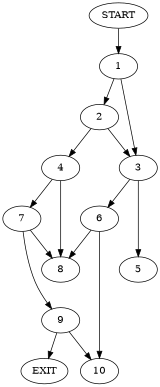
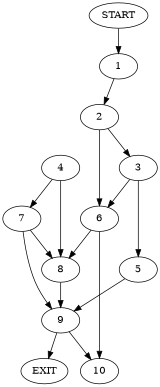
(128, 114) -> none
(82, 140) -> (99, 164)
none -> (61, 291)
none -> (105, 292)
